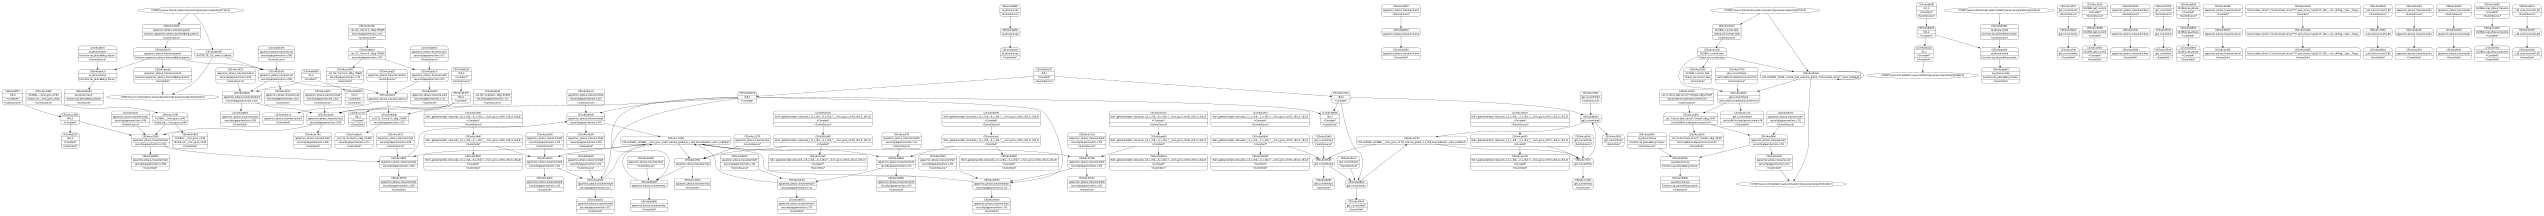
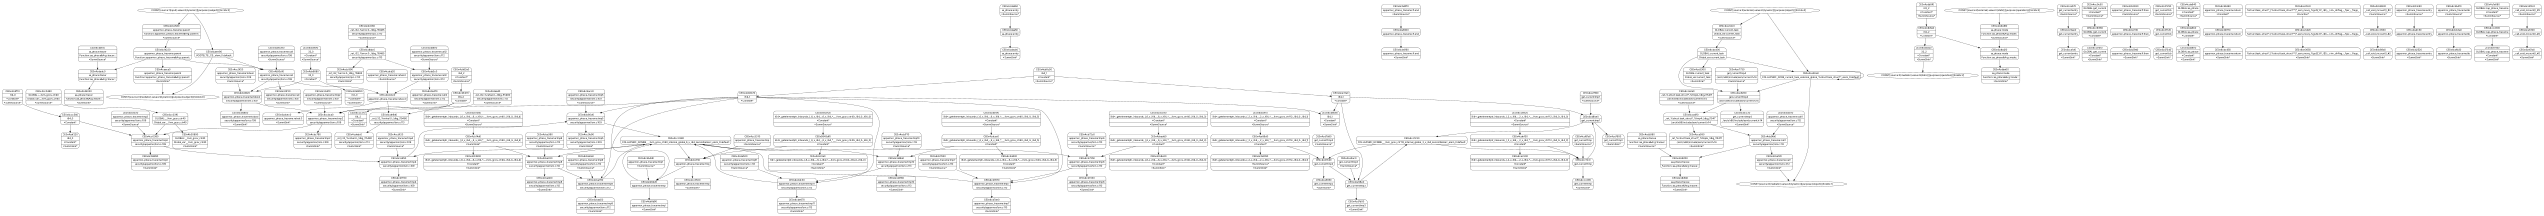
none -> (311, 54)
none -> (872, 110)
(1260, 164) -> (1260, 164)
